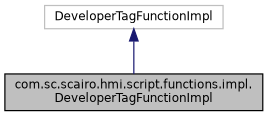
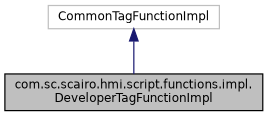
(134, 17) -> (134, 17)
